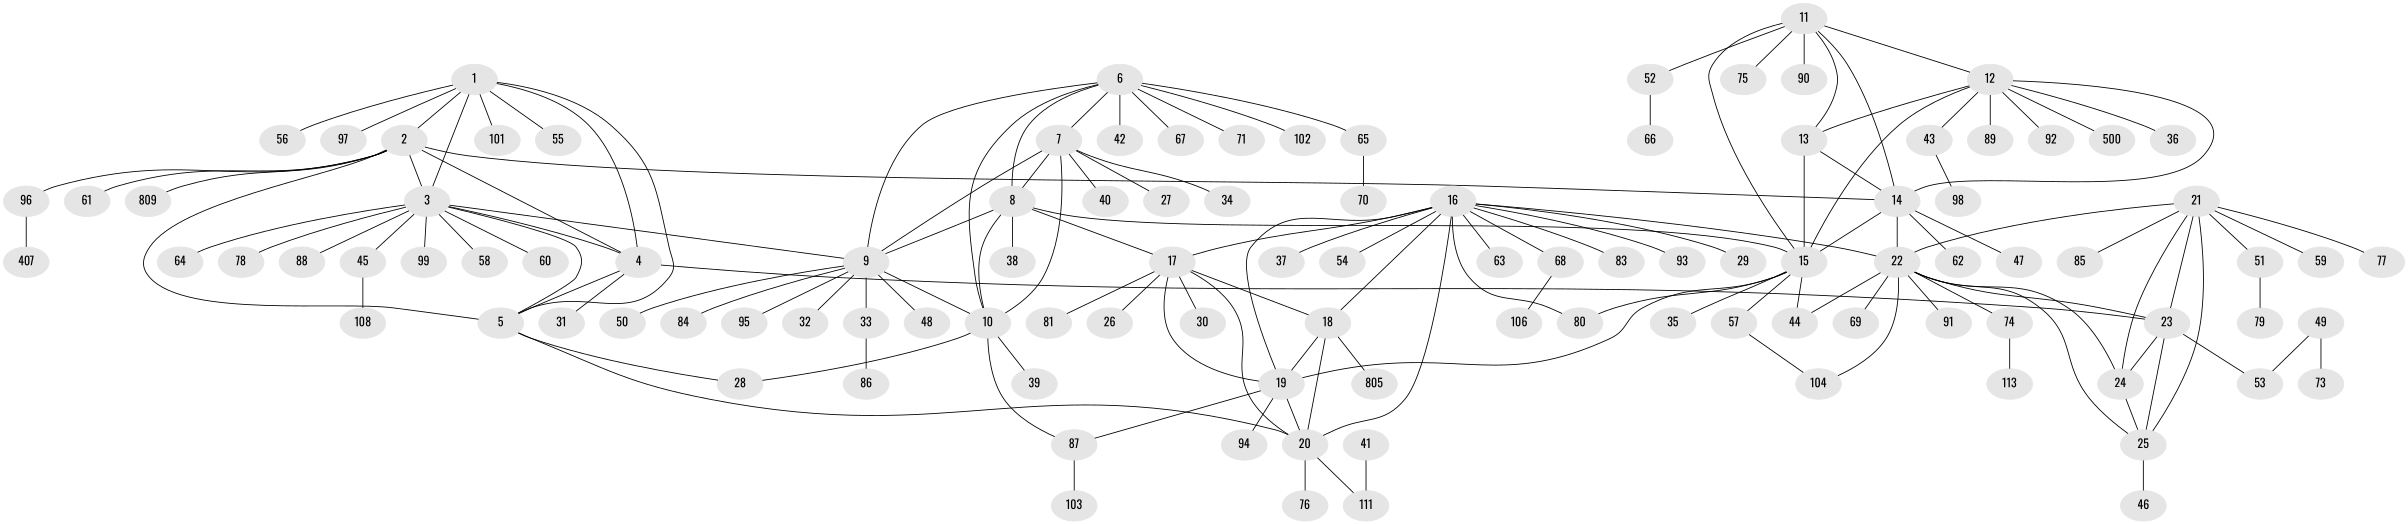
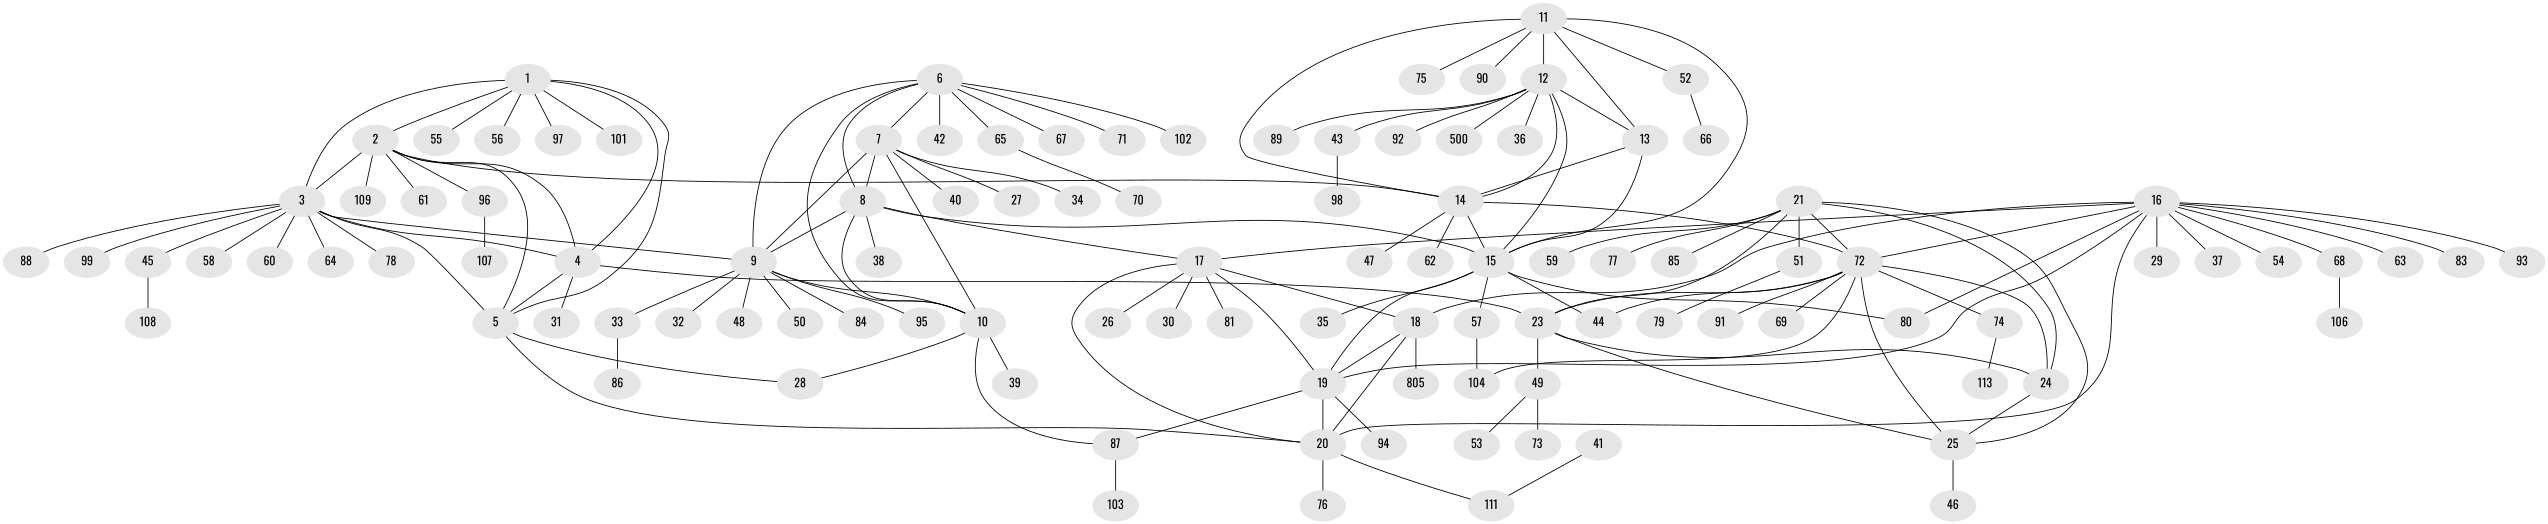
(148, 201) -> (363, 201)
(26, 262) -> (485, 262)
(1897, 262) -> (1860, 262)
(2214, 354) -> (1538, 354)
